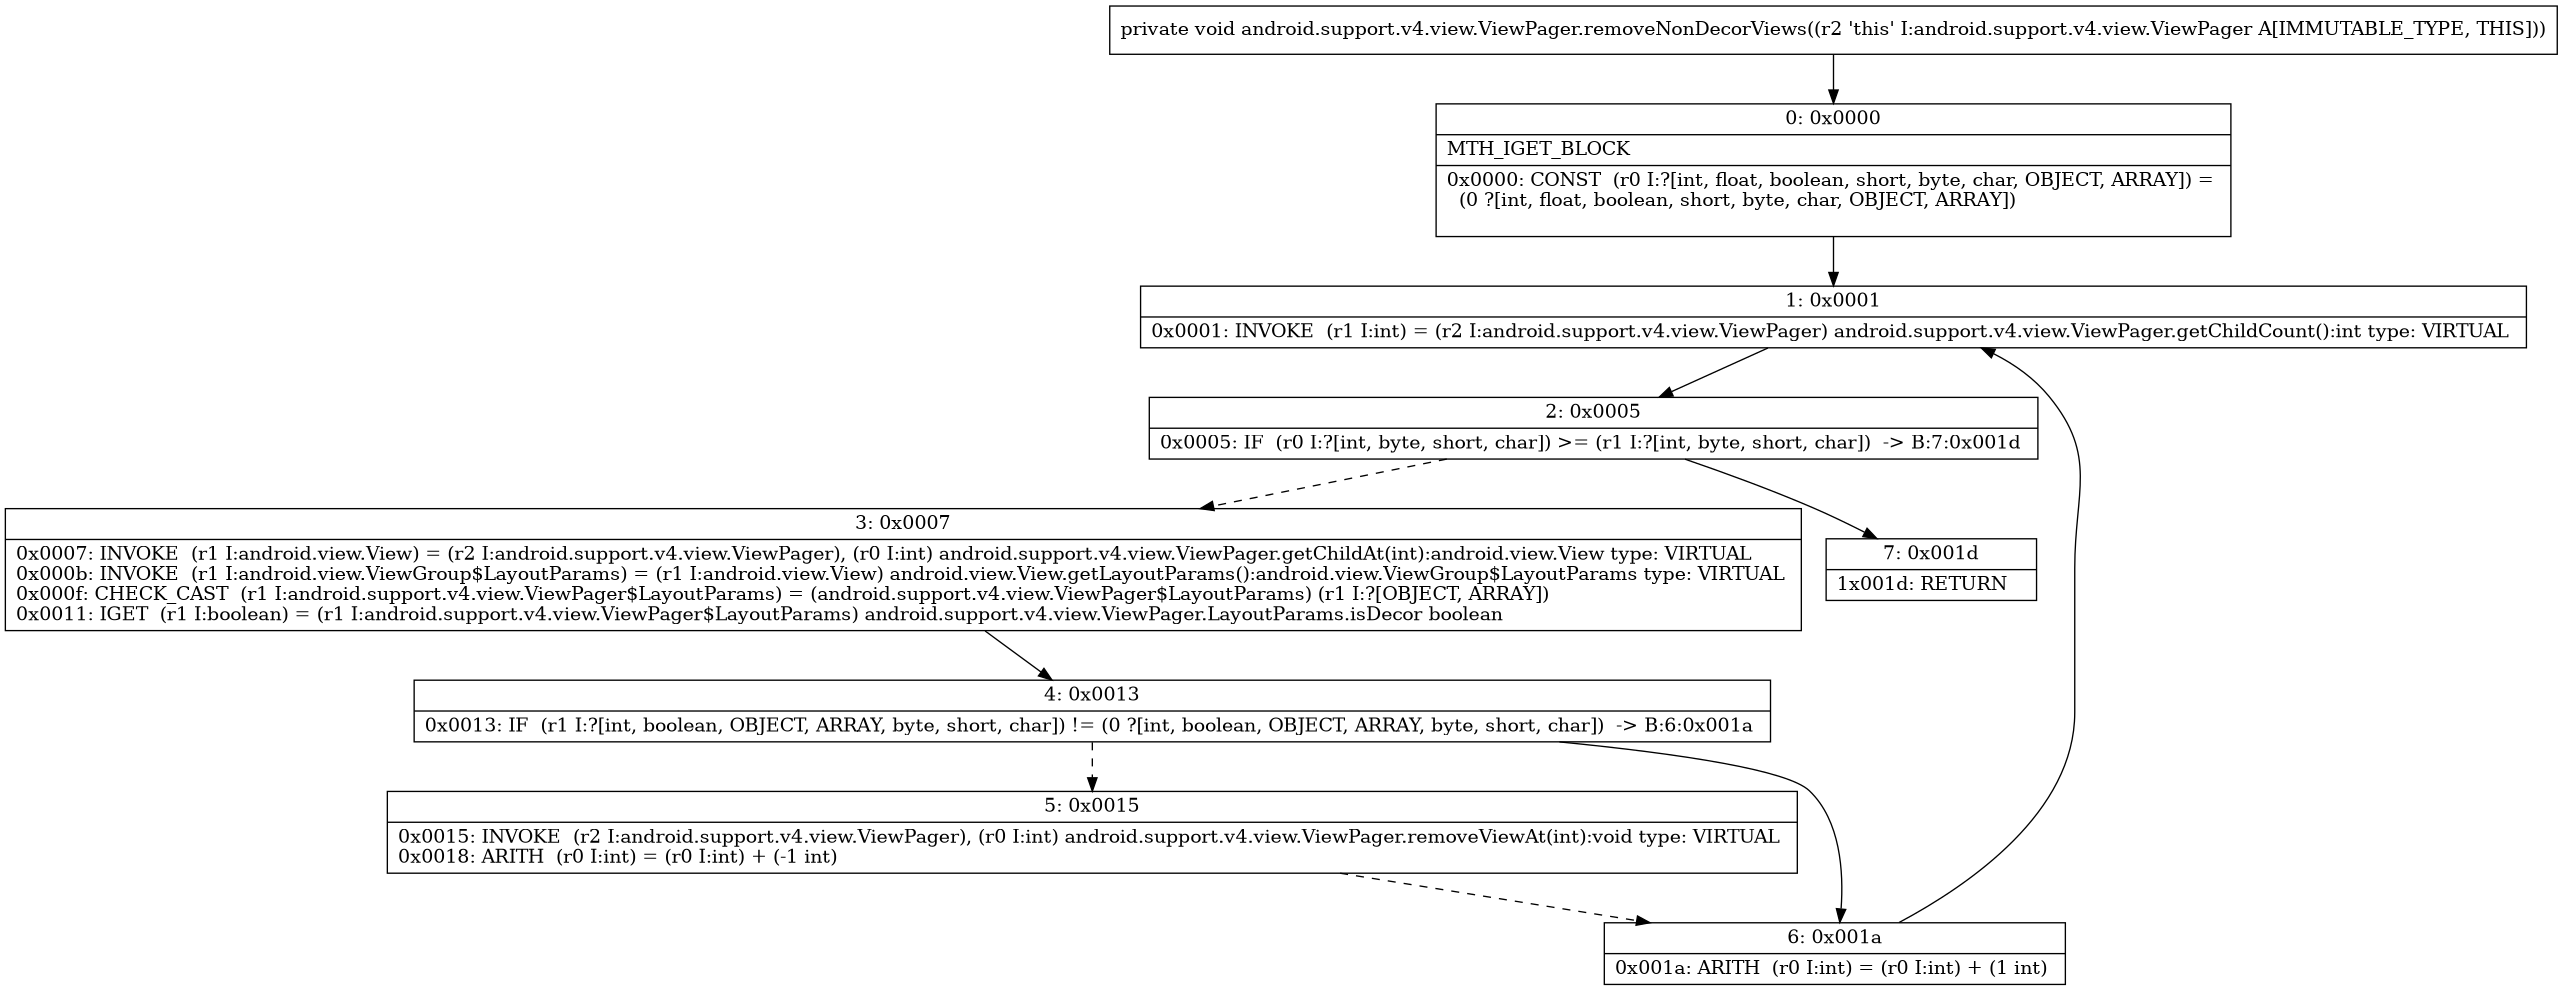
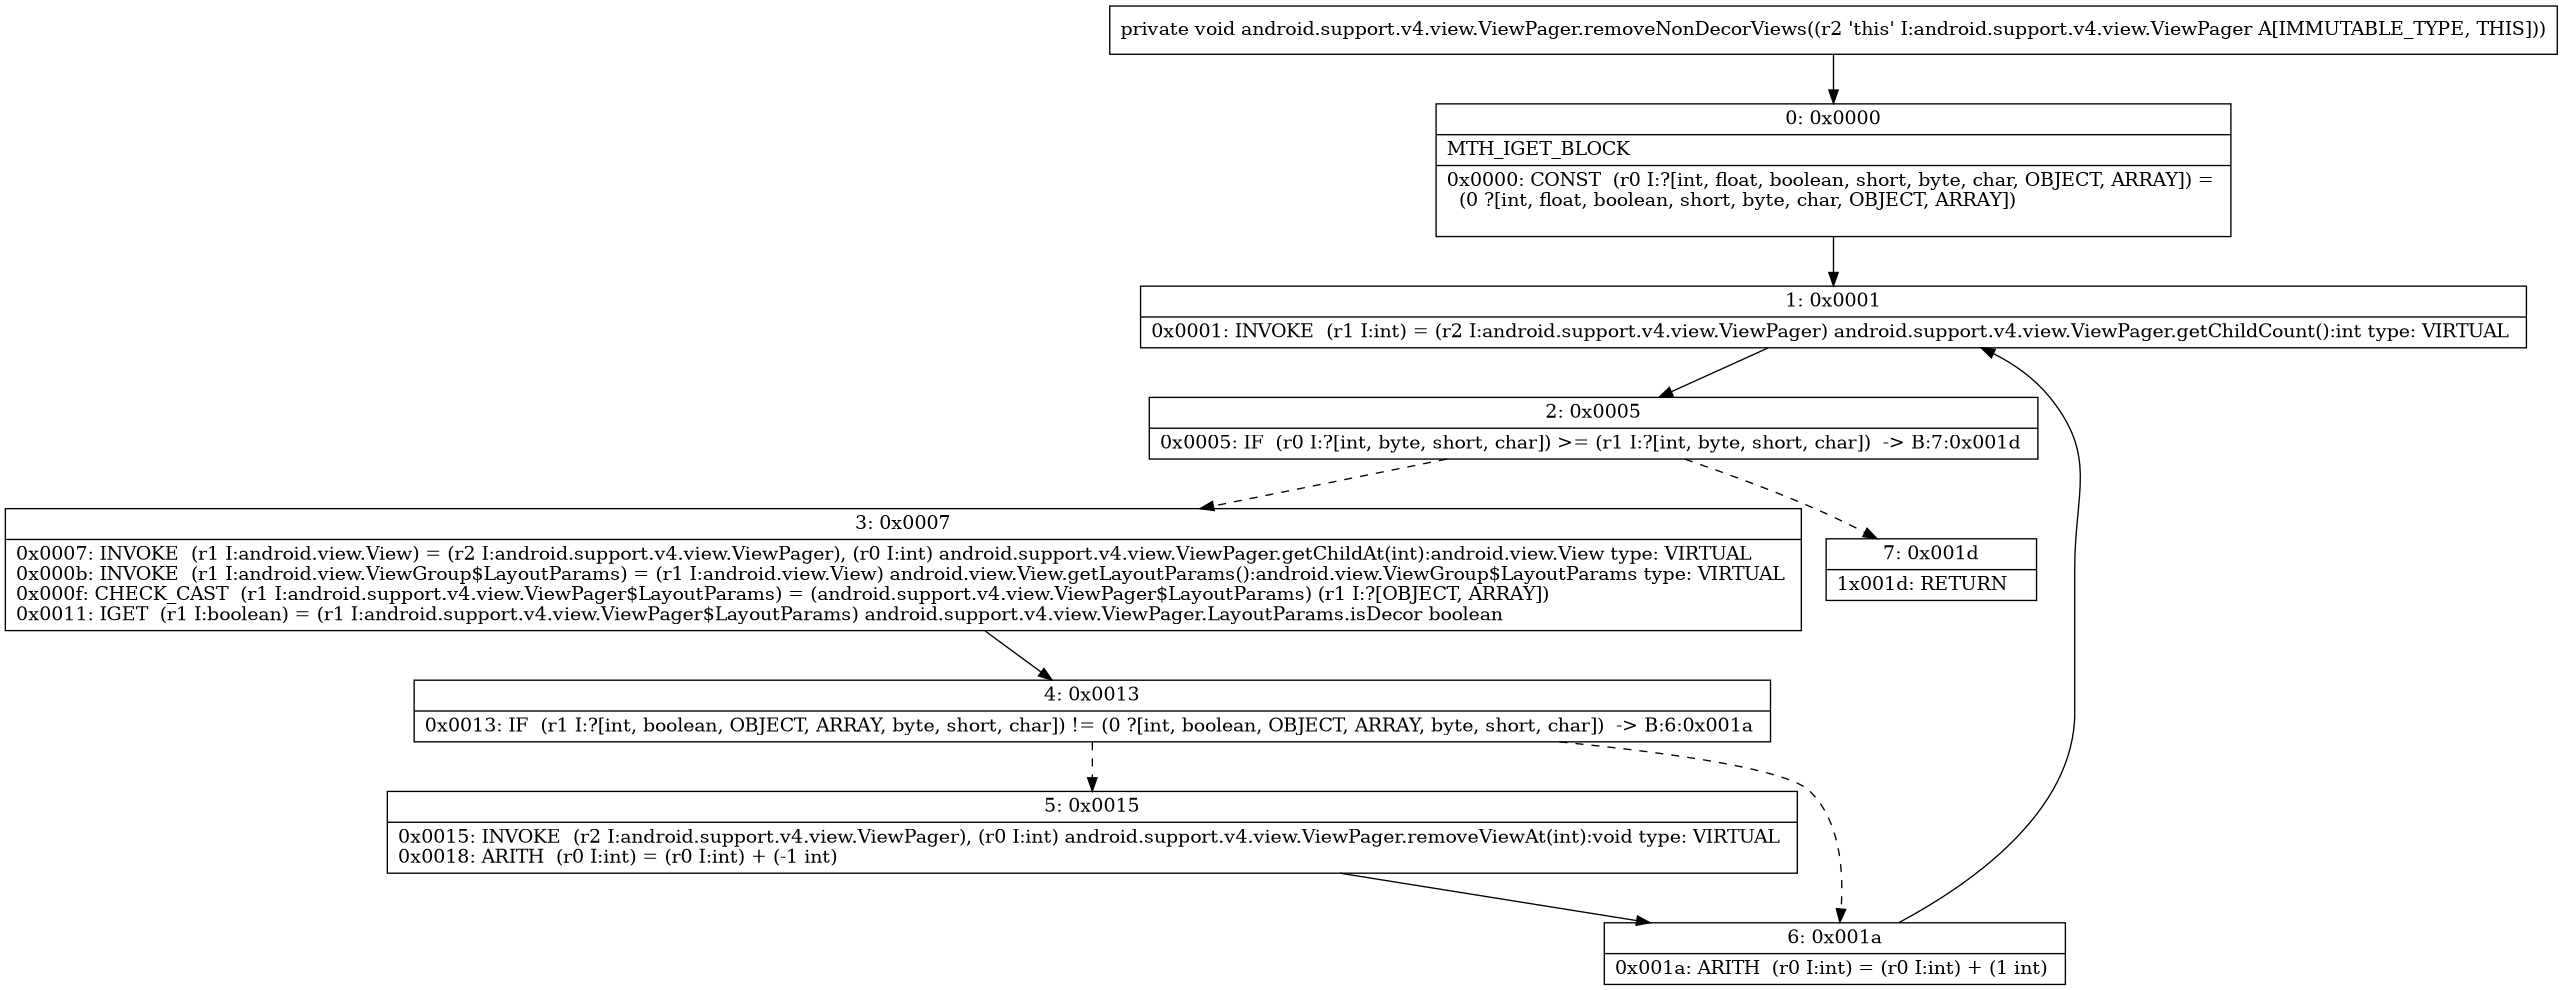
(1776, 493) -> (1776, 493)
(1749, 768) -> (1749, 768)
(1488, 897) -> (1488, 897)
